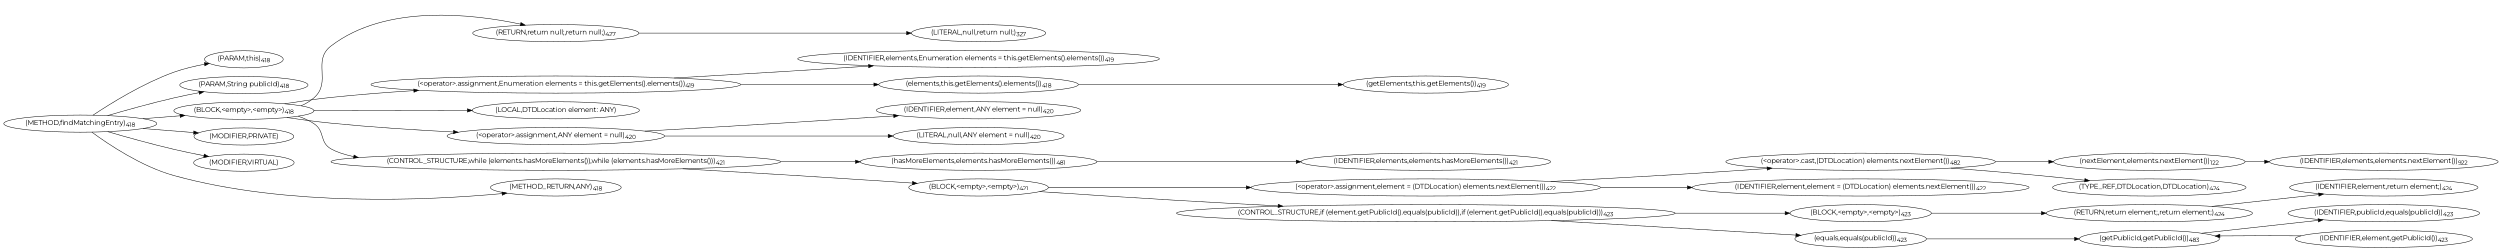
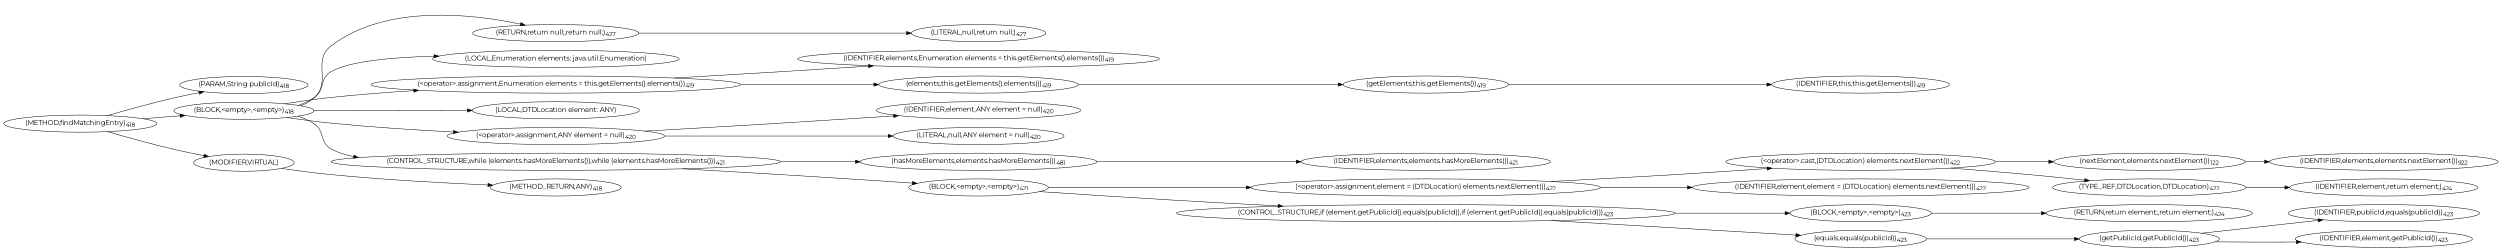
(1021, 32) -> (1021, 32)
(244, 59) -> none
none -> (556, 59)
(1047, 84) -> (1047, 84)
none -> (1861, 85)
(244, 136) -> none
(1955, 161) -> (1955, 161)
(2215, 187) -> (2215, 187)
(291, 195) -> (384, 179)
(2265, 200) -> (2265, 187)
(2261, 236) -> (2256, 242)
(2194, 238) -> (2194, 238)
